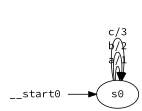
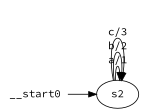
(118, 94) -> (118, 94)
